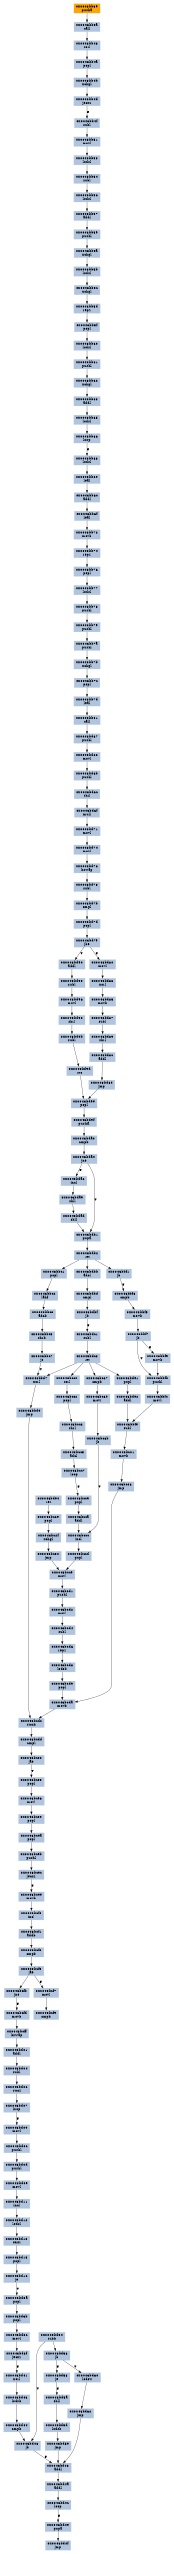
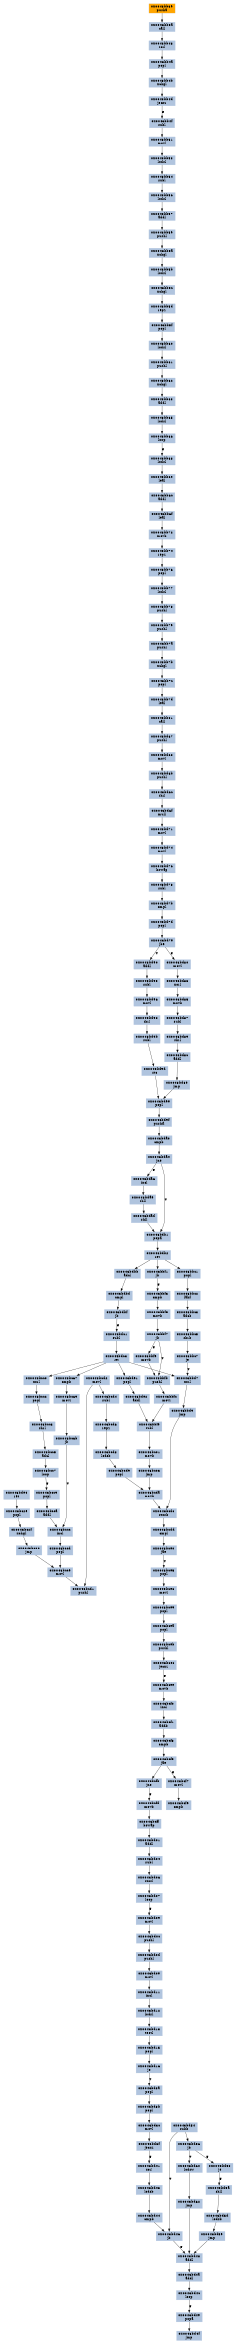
(62, 1601) -> (86, 1484)
